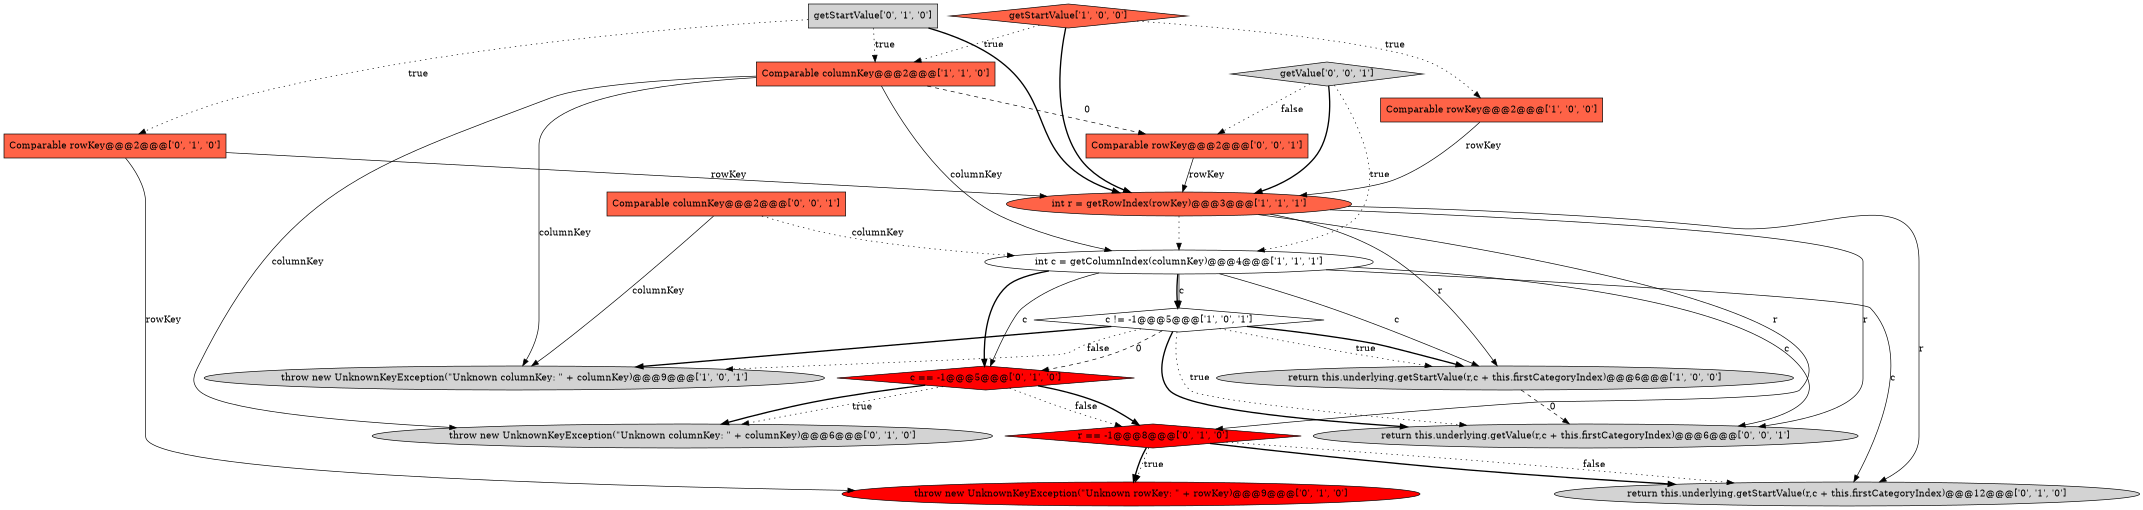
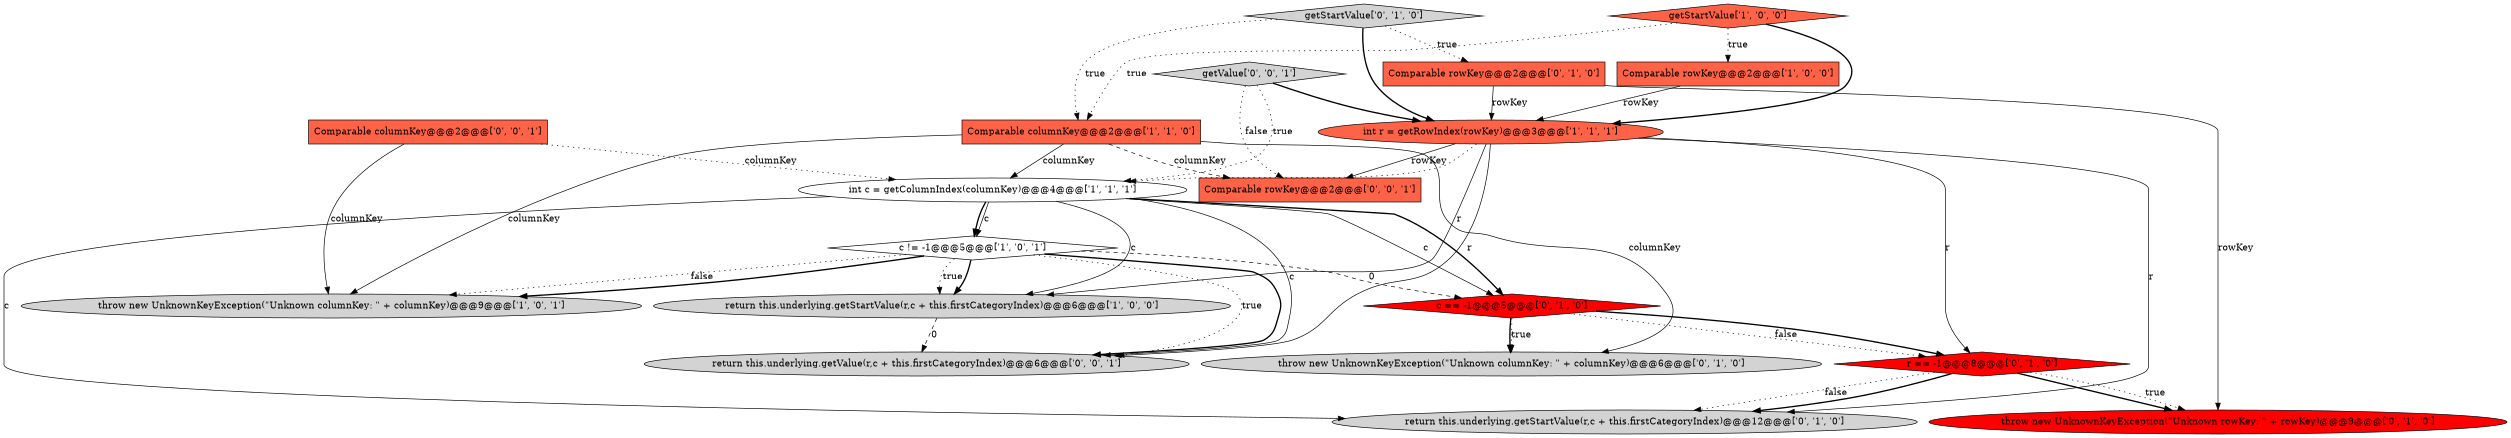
(873, 16) -> (1364, 16)
(1088, 110) -> (1200, 161)
(1189, 172) -> (1404, 160)
